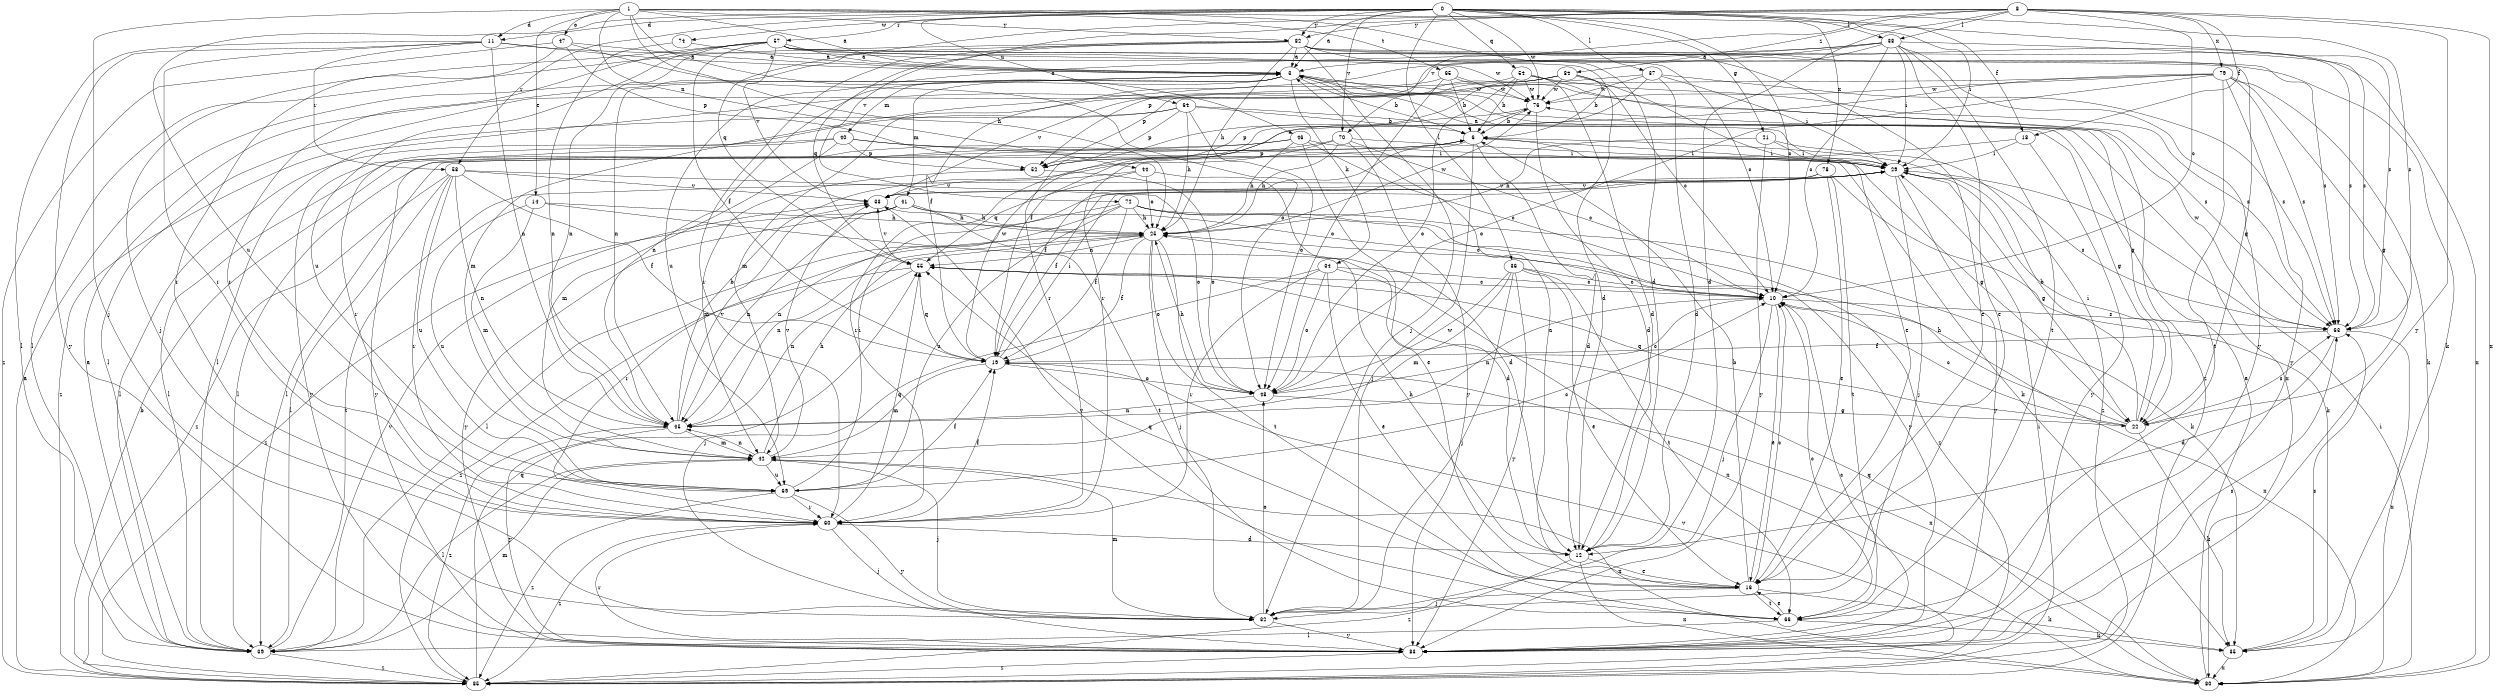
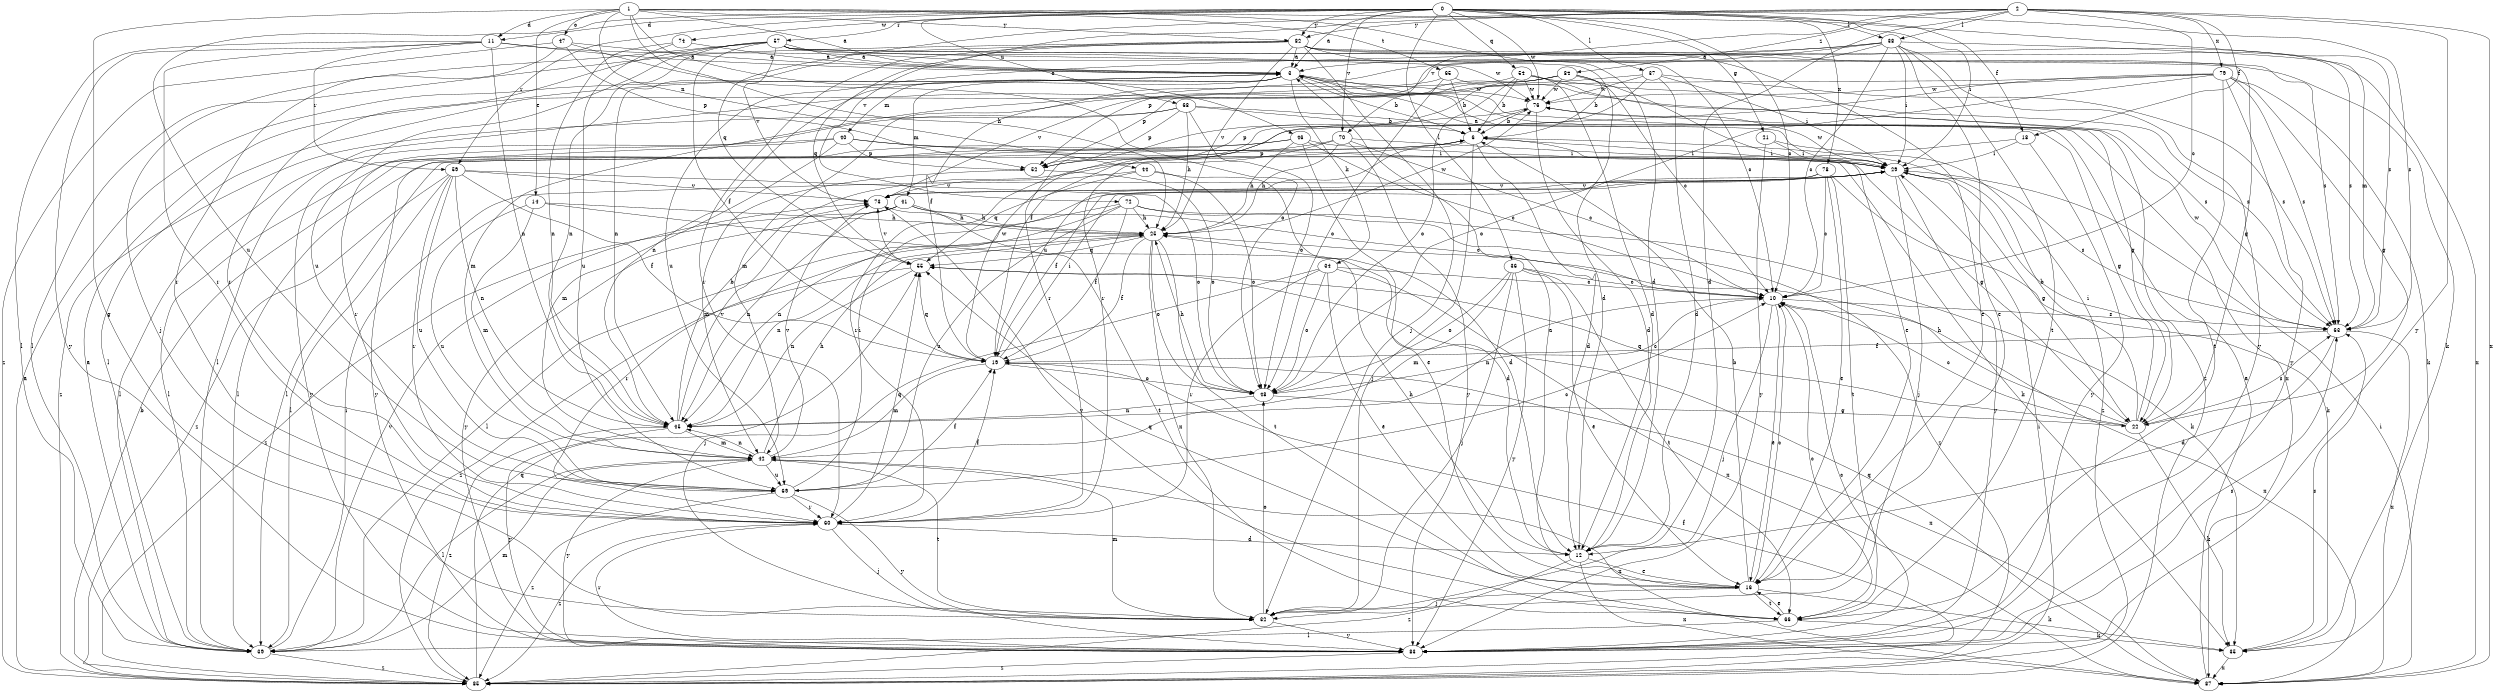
(2018, 9) -> (2018, 9)
(1495, 89) -> (1722, 118)
(1186, 106) -> (1186, 106)
(1223, 138) -> (1223, 138)
(455, 170) -> (455, 170)
(2365, 186) -> (2365, 186)
(1456, 199) -> none
(1149, 200) -> (1250, 266)
(878, 202) -> (878, 202)
(1046, 250) -> (1046, 250)
(1092, 250) -> (1092, 250)
(1345, 280) -> (1824, 249)
none -> (580, 282)
(109, 315) -> (109, 315)
(1450, 331) -> (1450, 331)
(1864, 367) -> (563, 619)
(346, 411) -> (346, 411)
(1181, 427) -> (1181, 427)
(1684, 523) -> (1684, 523)
(938, 540) -> (938, 540)
(2209, 684) -> (2209, 684)
